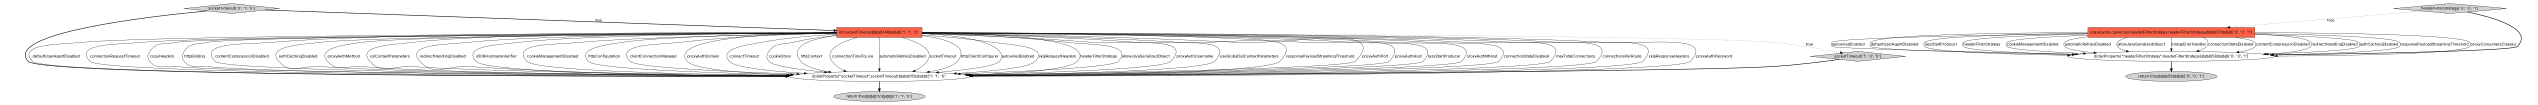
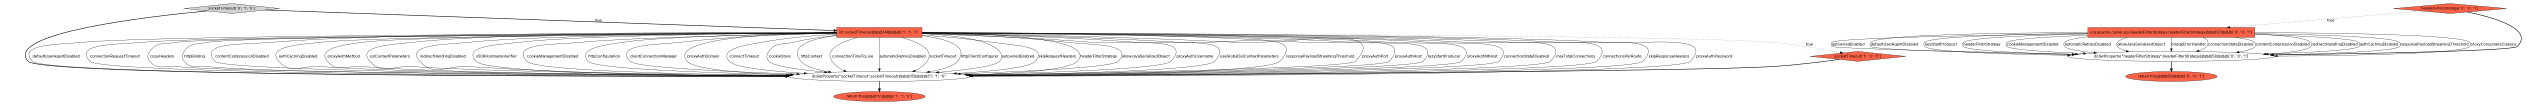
(2450, 9) -> (2450, 9)
(1858, 56) -> (1858, 56)
(2171, 76) -> (2171, 76)
(879, 97) -> (879, 97)
